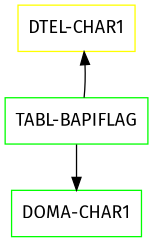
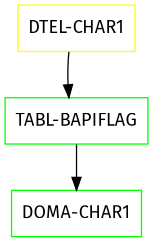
(85, 81) -> (68, 68)
